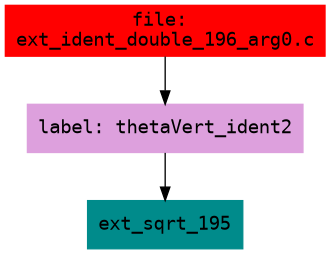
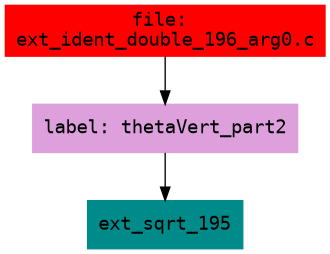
(165, 128) -> (165, 128)
